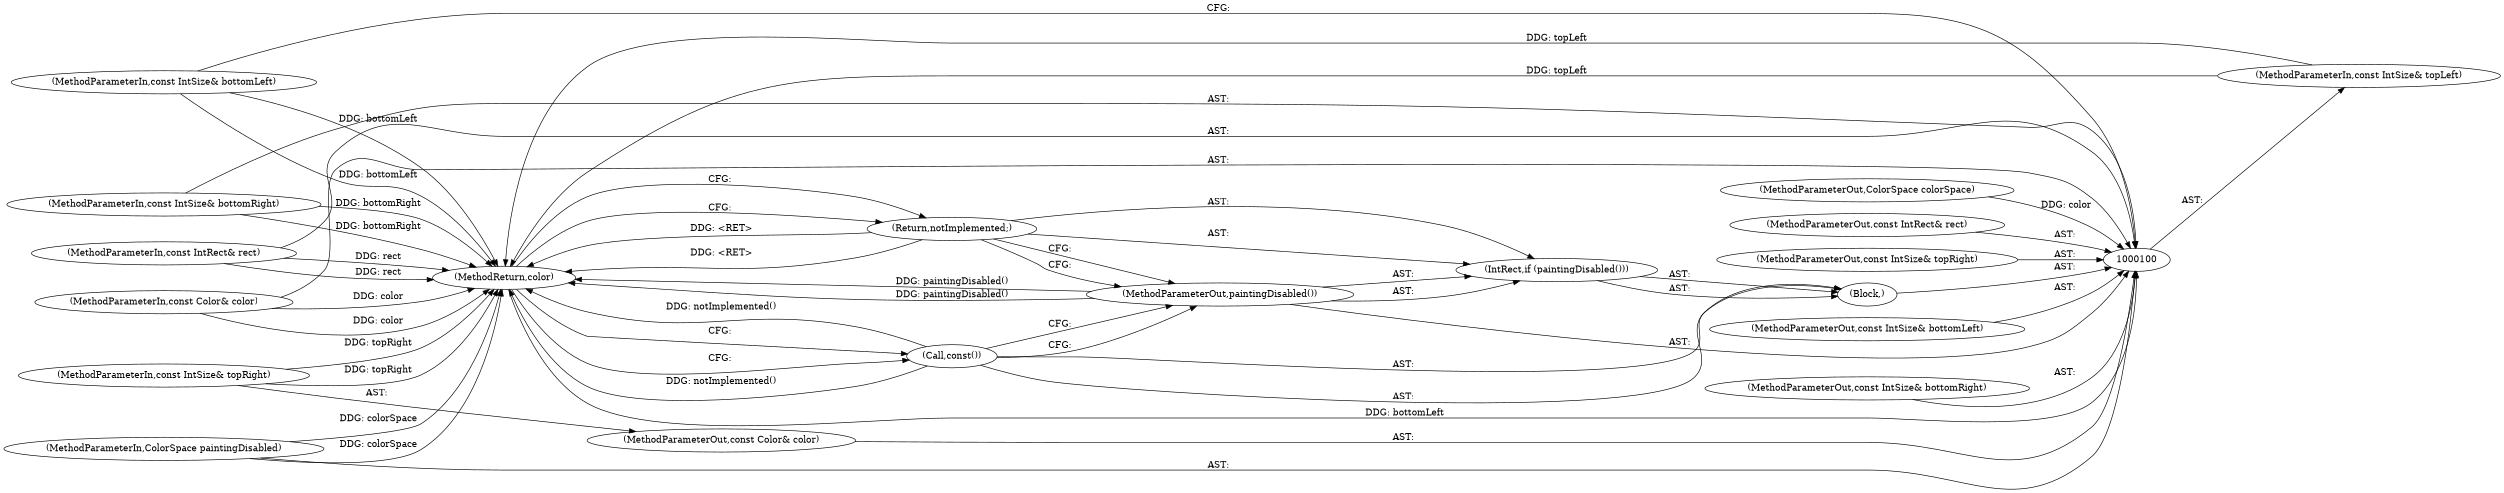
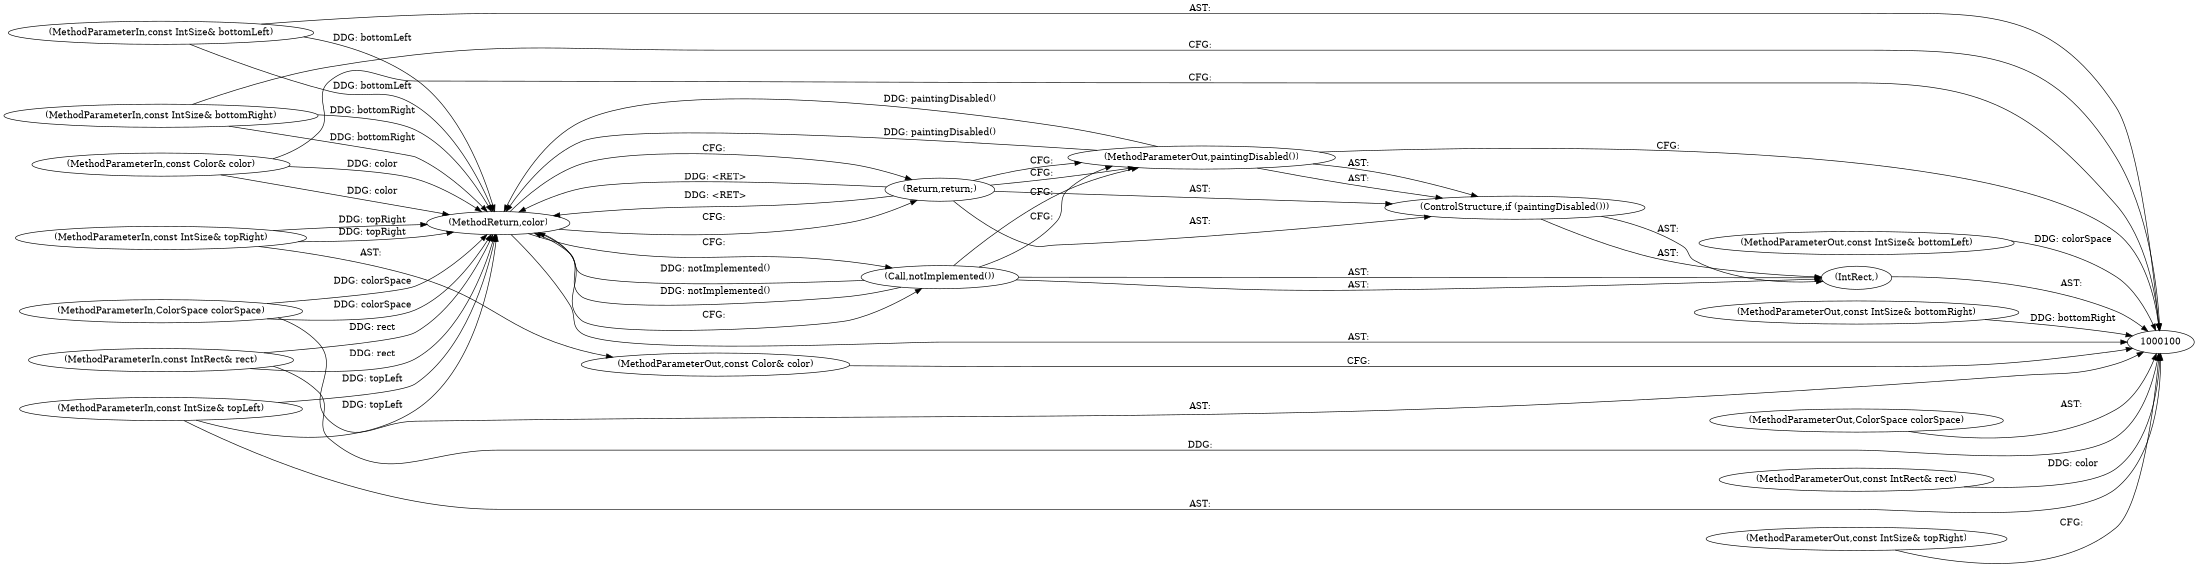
(1220, 9) -> (1202, 9)
(1220, 99) -> (1202, 45)
(1220, 132) -> (1202, 445)
(1220, 160) -> (1202, 78)
(2245, 170) -> (1214, 509)
(2066, 205) -> (2073, 405)
(952, 229) -> (940, 190)
(2066, 235) -> (2073, 464)
(2066, 255) -> (2073, 523)
(1557, 270) -> (1515, 208)
(2066, 288) -> (2073, 240)
(1867, 295) -> (1857, 278)
(1681, 342) -> (1670, 146)
(952, 356) -> (940, 277)
(2066, 373) -> (2073, 319)
(1405, 413) -> (1360, 337)
(1405, 438) -> (1360, 362)
(164, 449) -> (161, 311)
